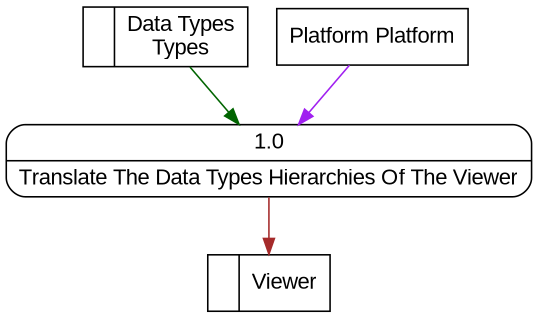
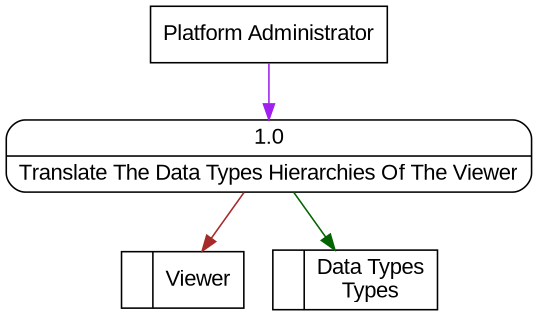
(372, 37) -> (269, 34)
(209, 90) -> (310, 215)
